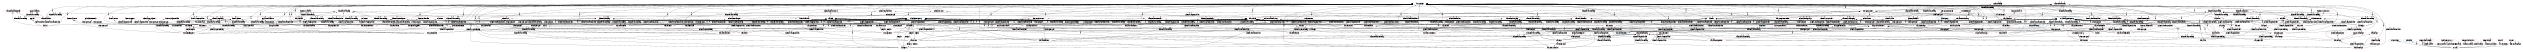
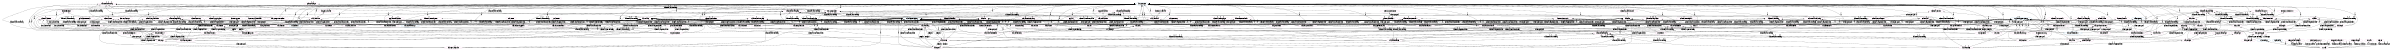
(1071, 13) -> (196, 24)
(2000, 15) -> (308, 15)
(424, 19) -> none
(40, 22) -> (1086, 22)
